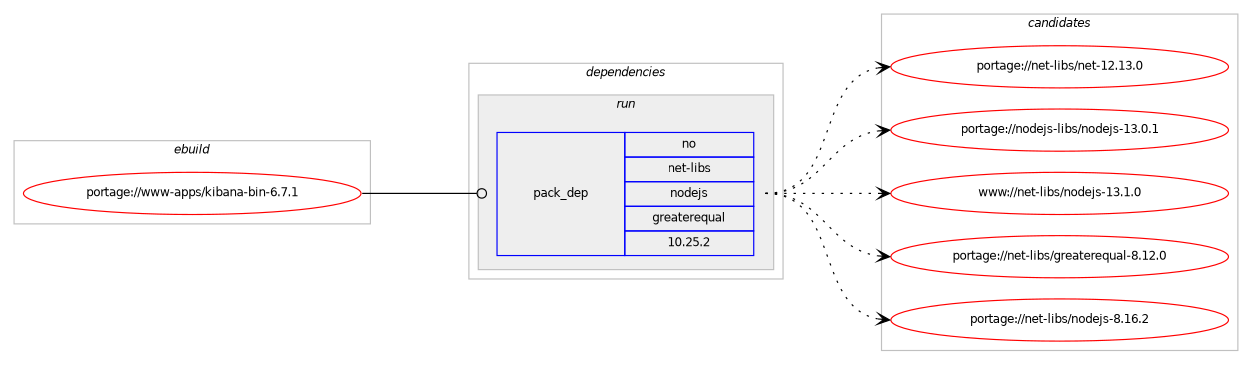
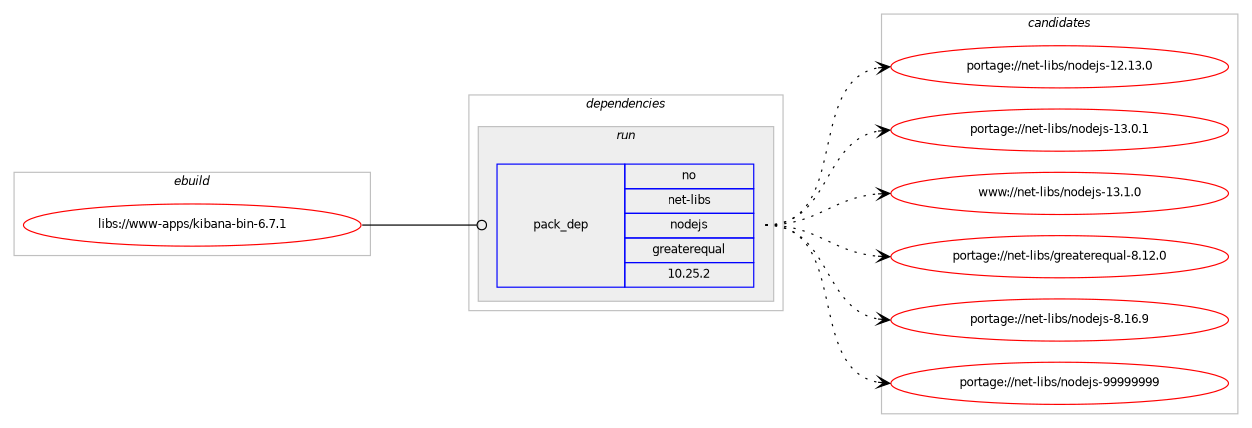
(1060, 67) -> (1060, 67)
(1060, 130) -> (1060, 130)
(192, 193) -> (192, 225)
(1060, 320) -> (1060, 320)
none -> (1060, 383)
